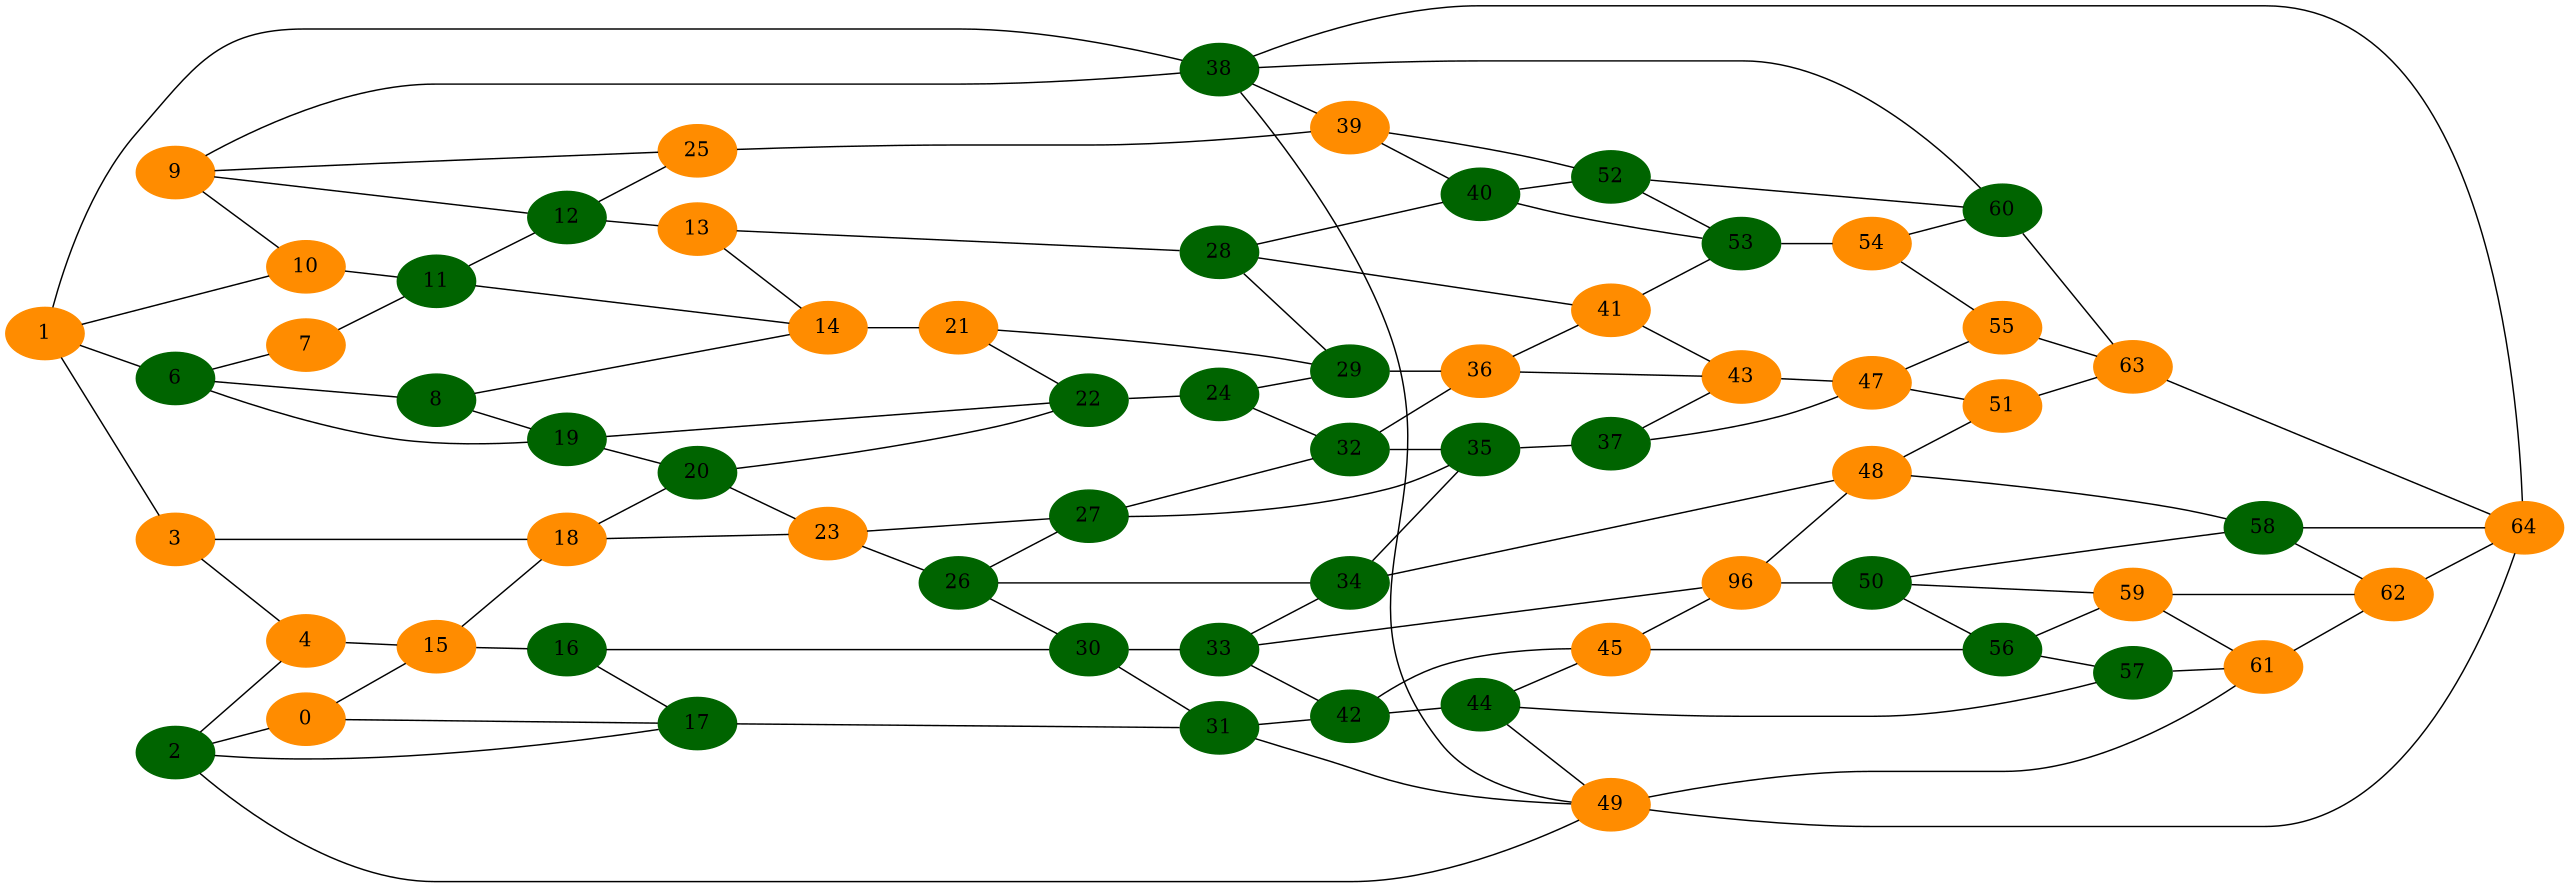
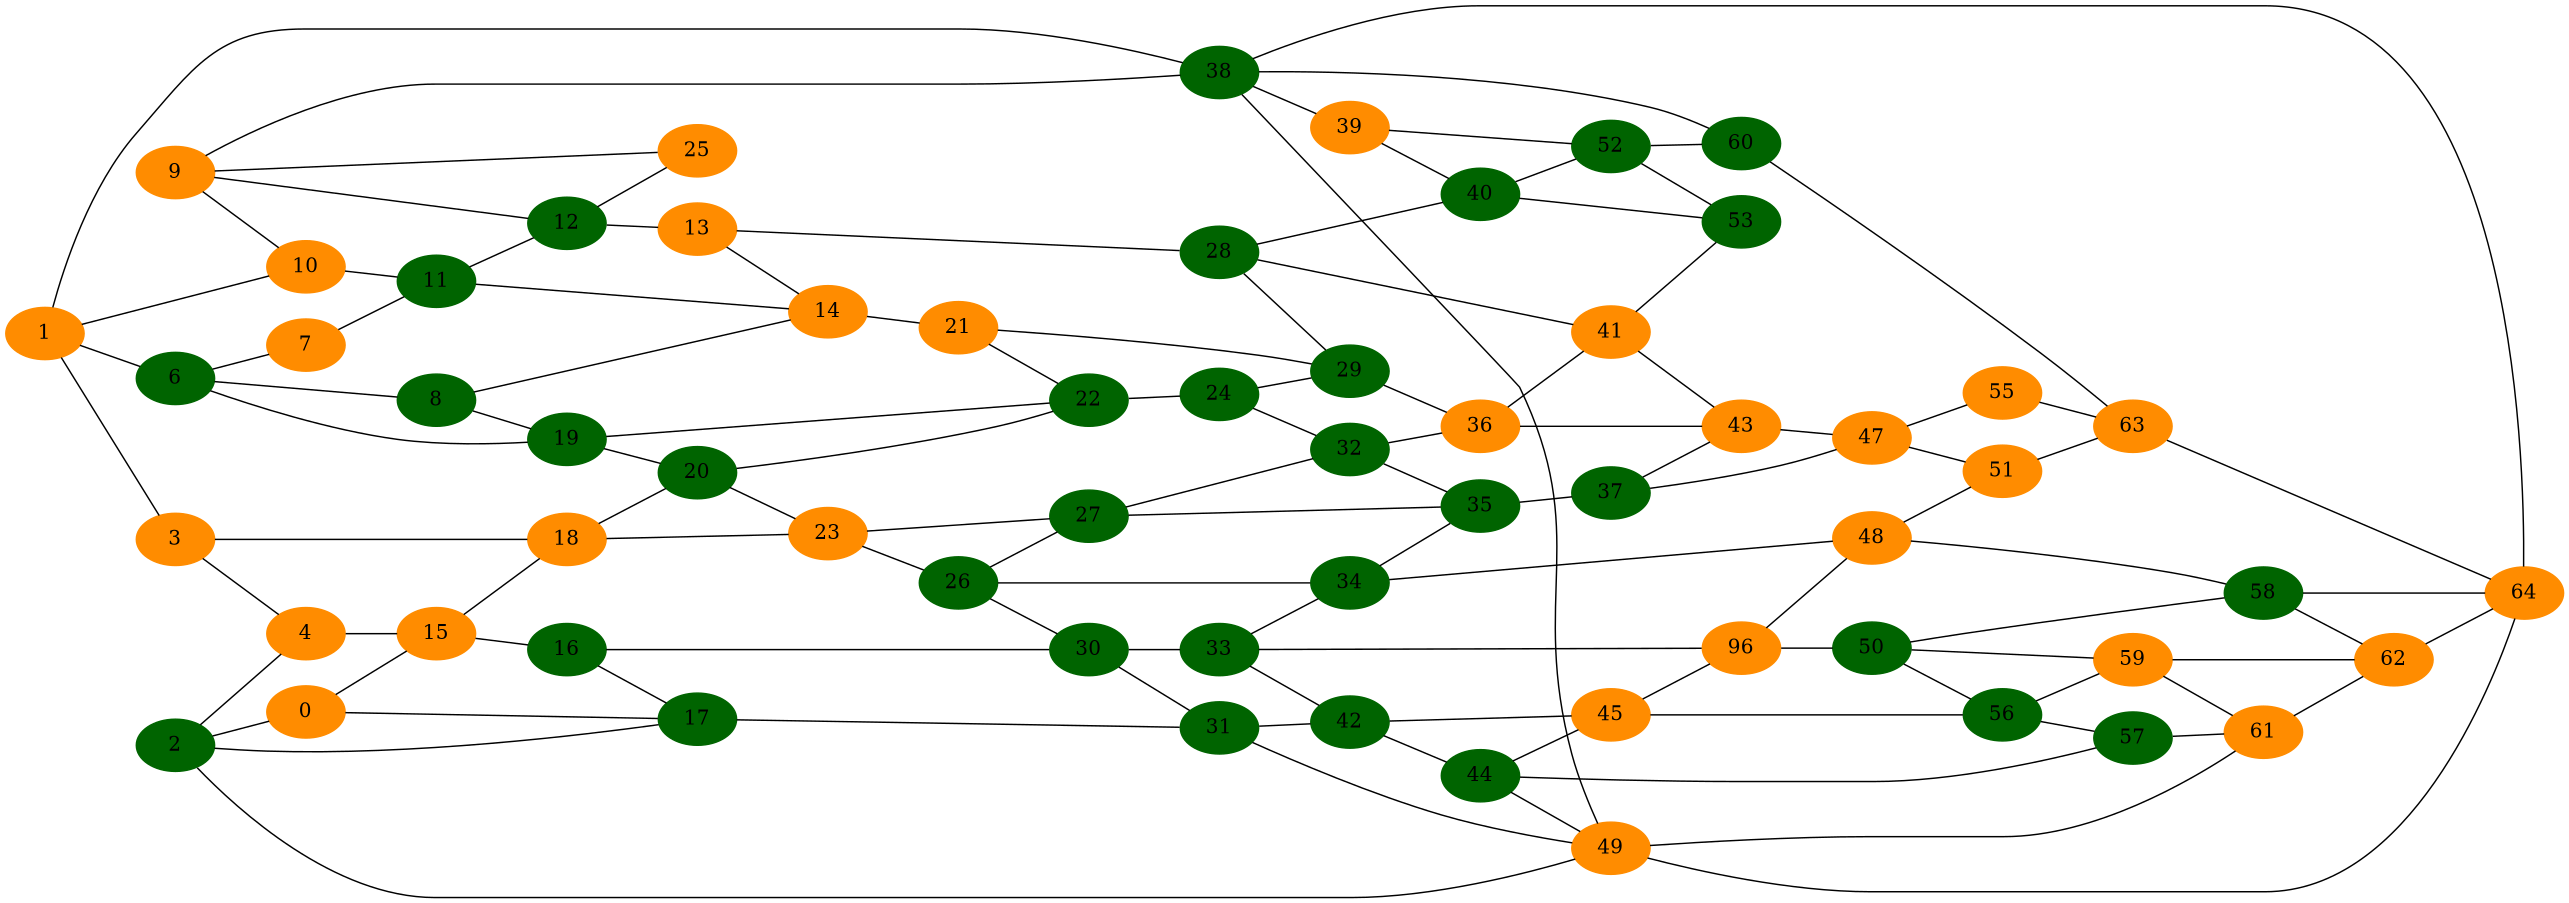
(1024, 145) -> none
(1872, 244) -> none
